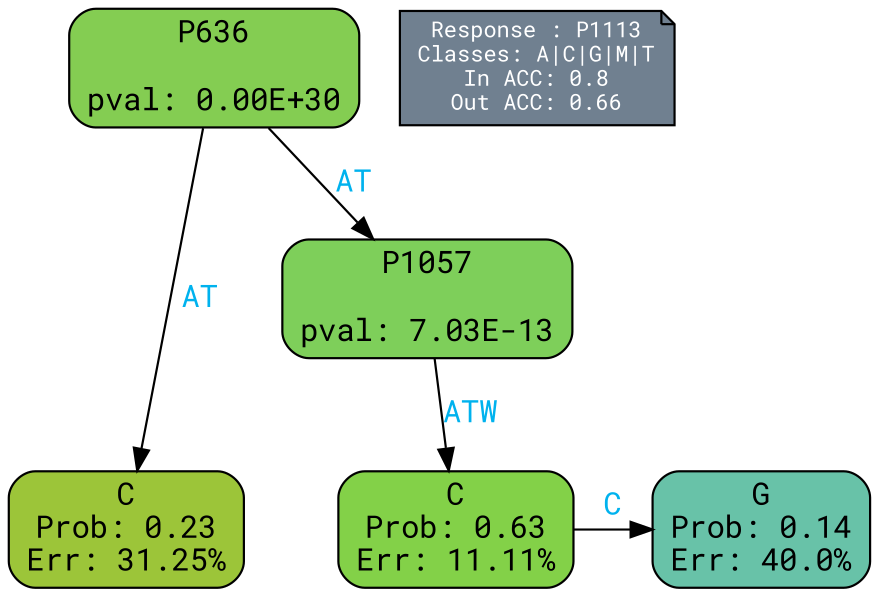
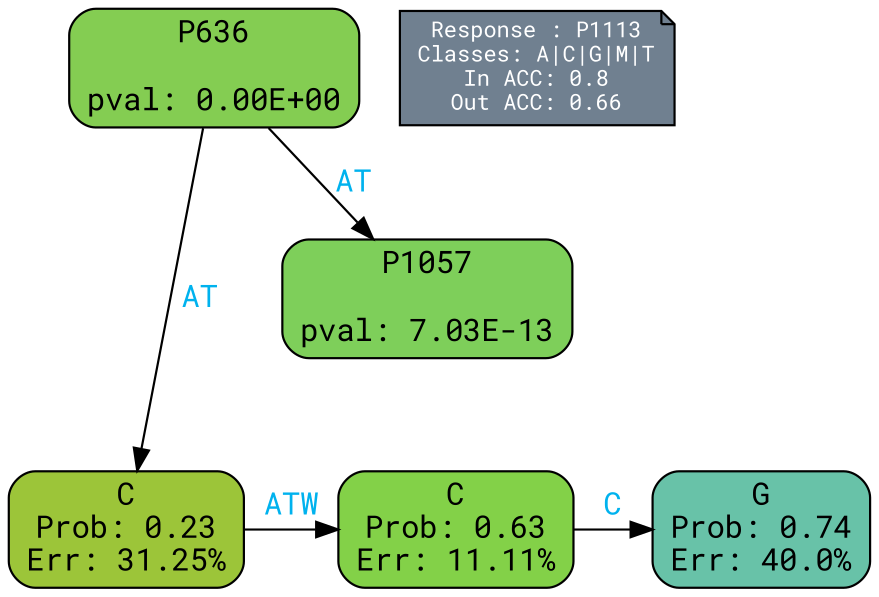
(214, 68) -> (214, 68)
(440, 403) -> (280, 530)
(761, 530) -> (761, 530)
